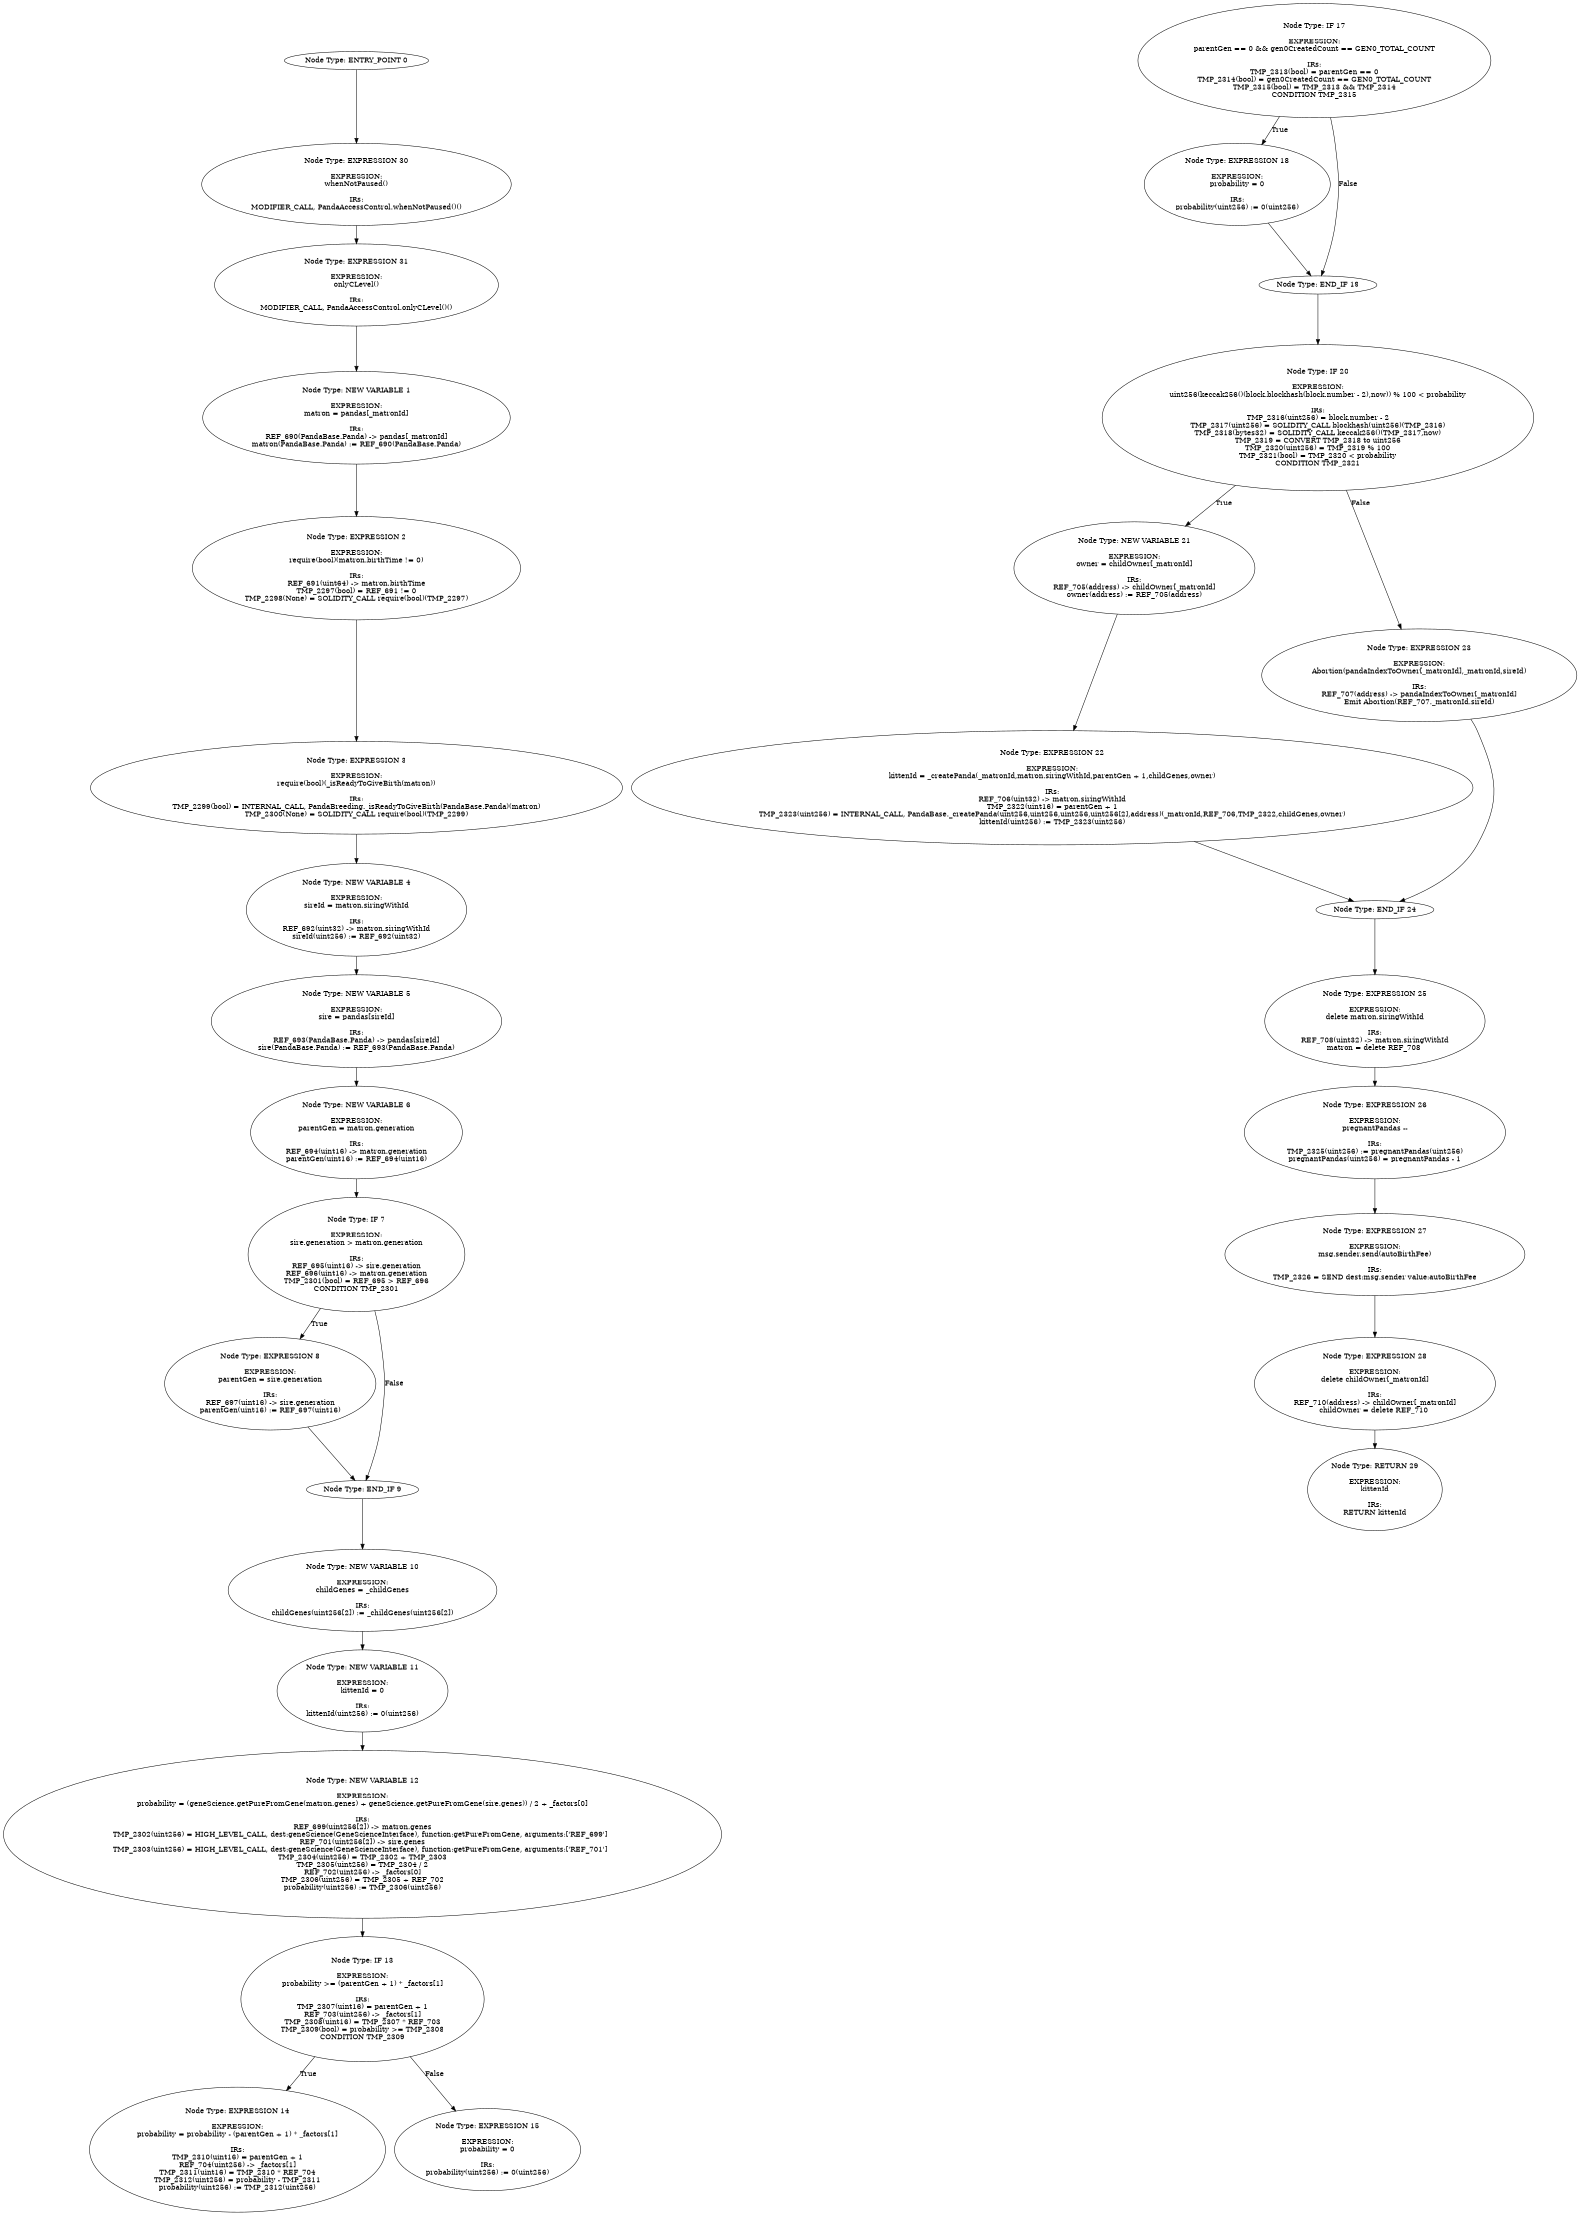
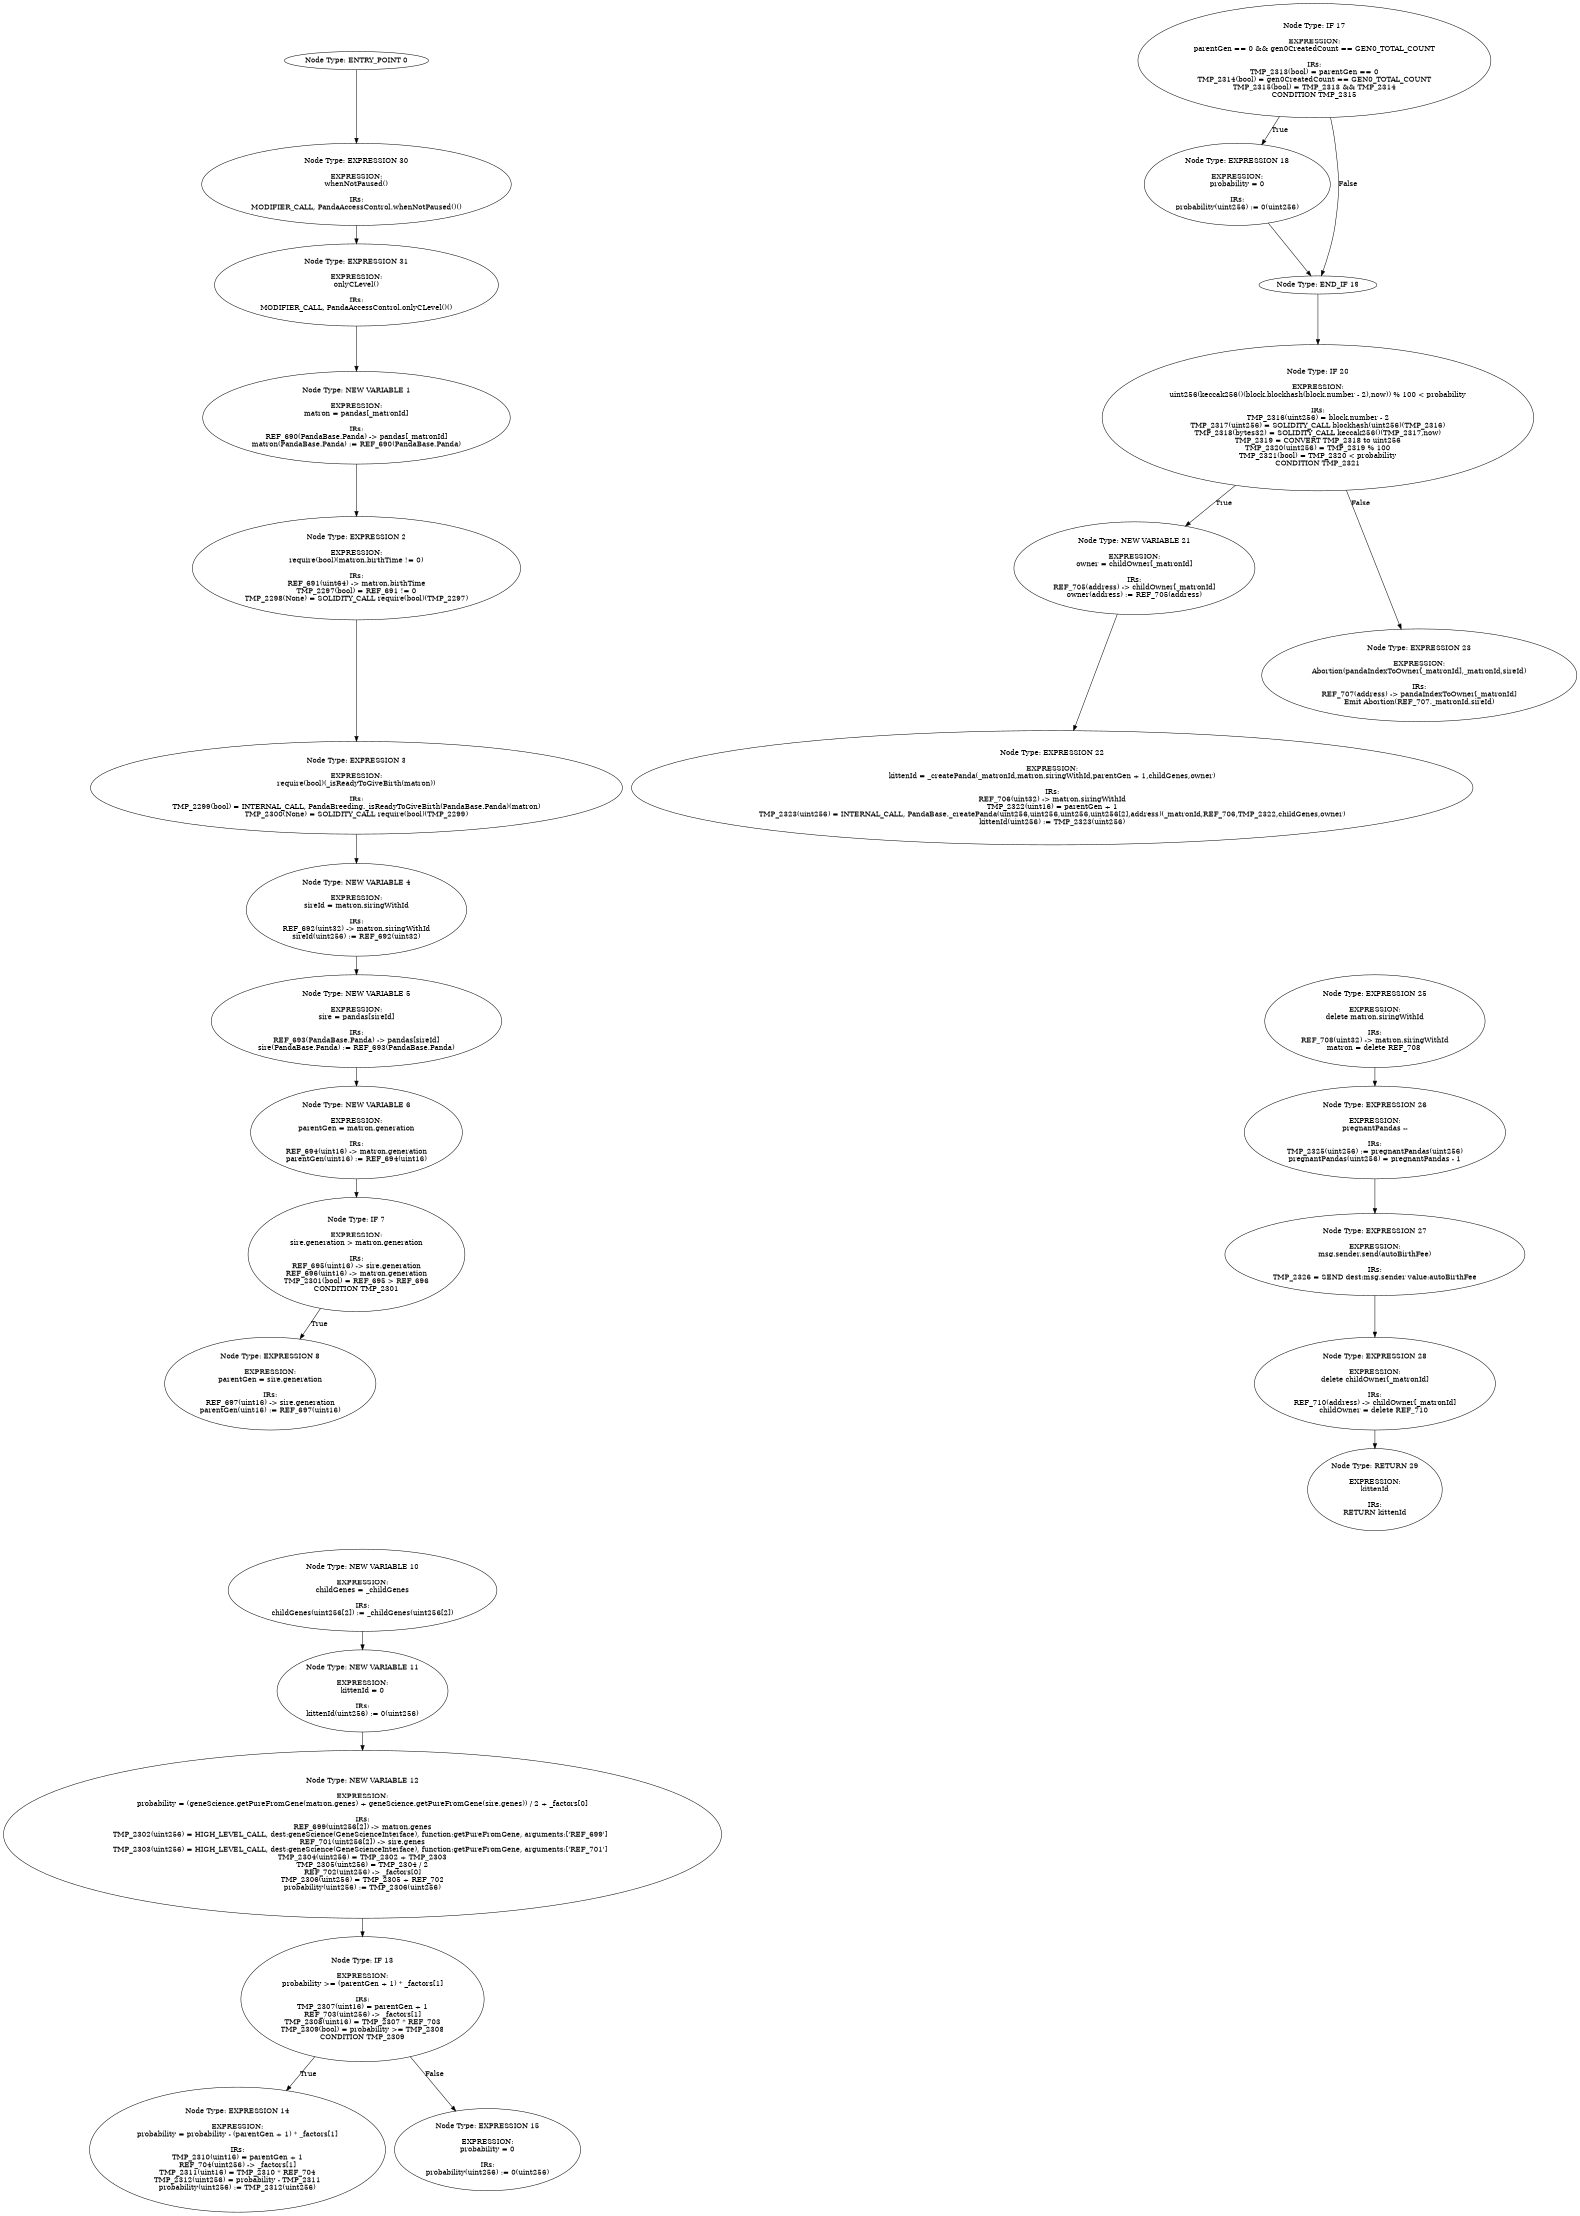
(1375, 910) -> none
(363, 1490) -> none
